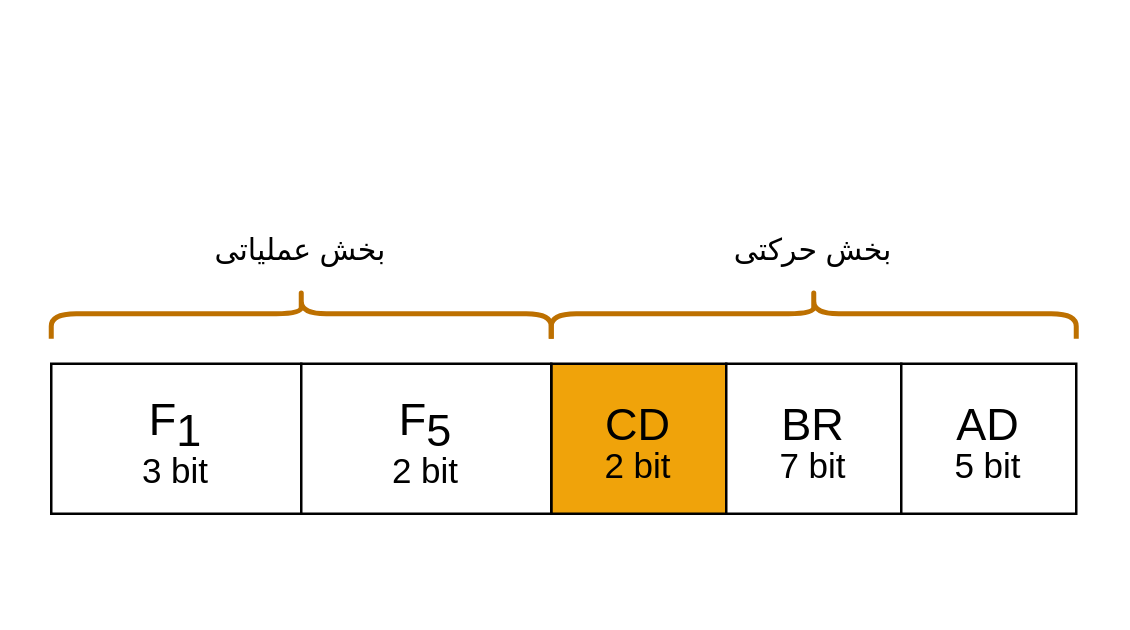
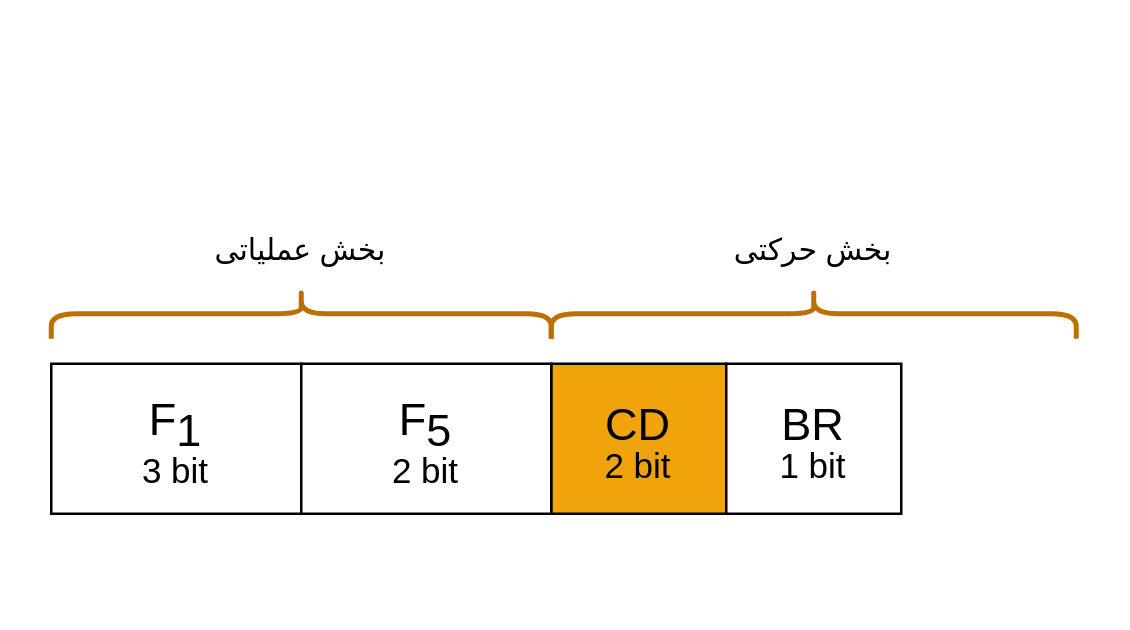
(814, 439) -> (814, 439)
(989, 439) -> none
